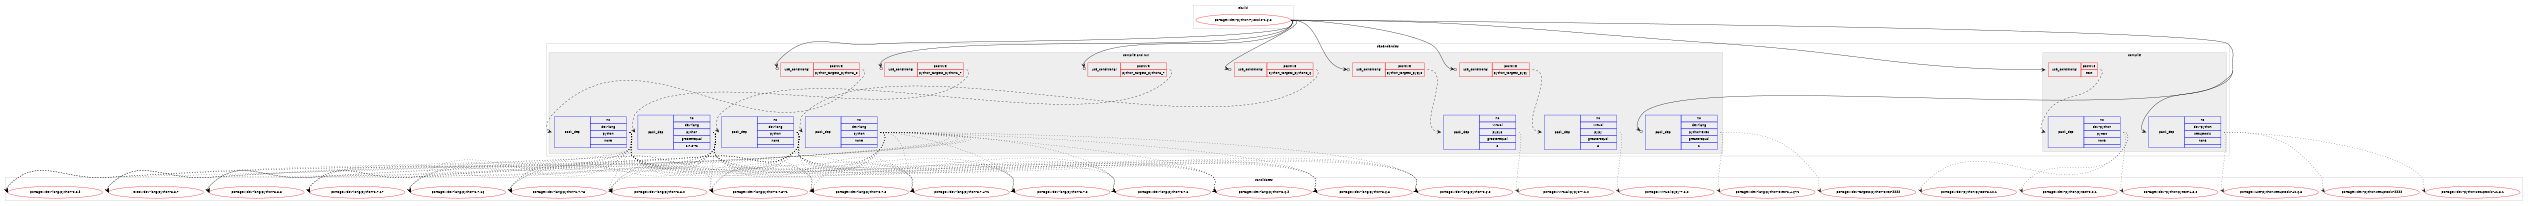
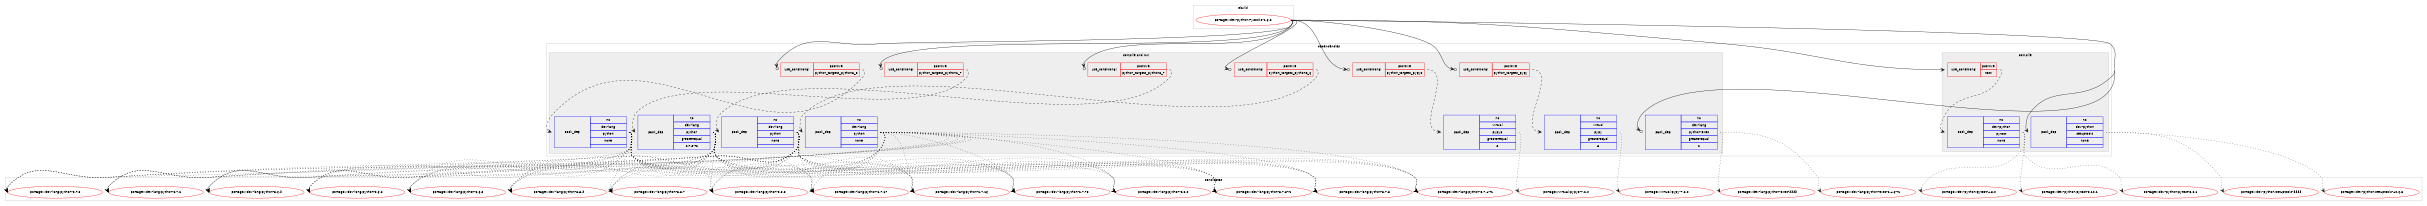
(156, 192) -> (660, 192)
(1868, 192) -> (1768, 192)
(2271, 192) -> (2372, 192)
(2473, 192) -> none
